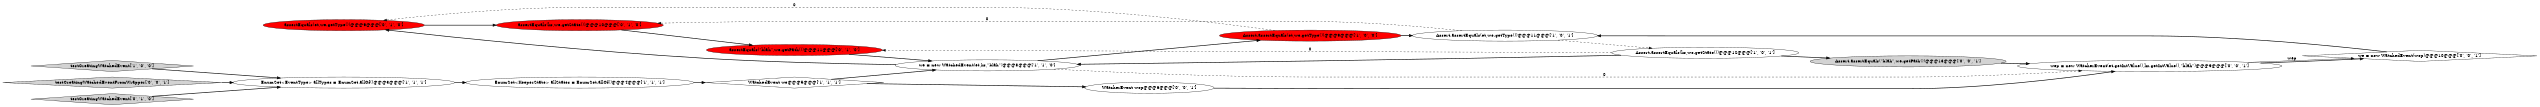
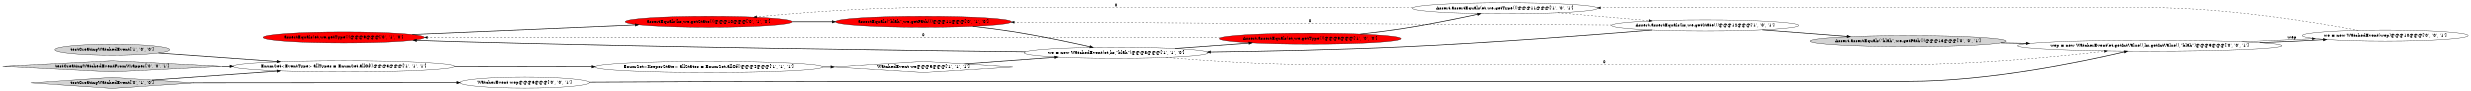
(1994, 36) -> (1980, 8)
(2420, 56) -> (2385, 36)
(112, 66) -> (112, 50)
(975, 85) -> (325, 83)
